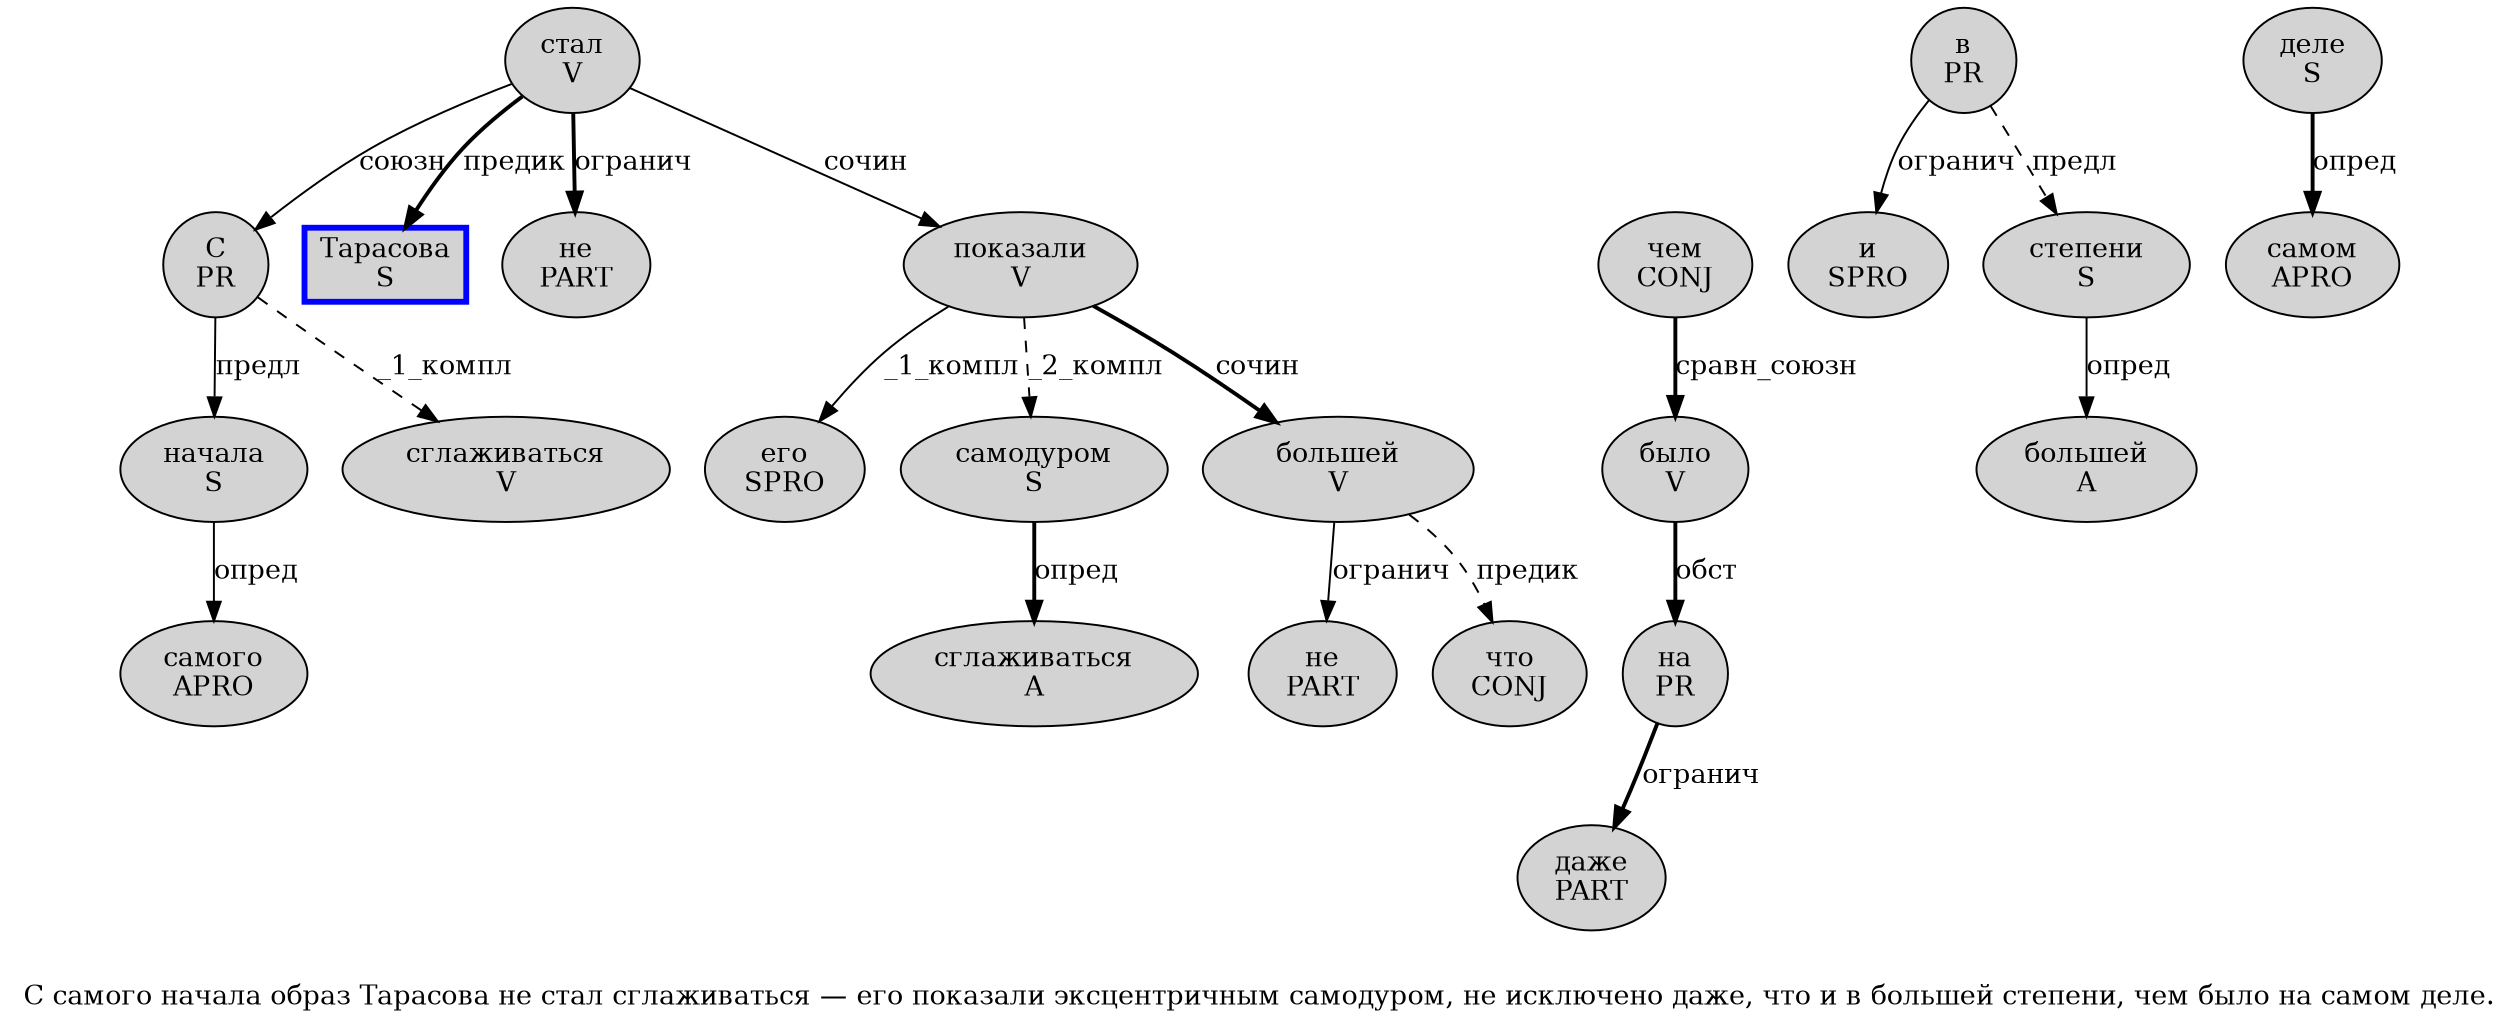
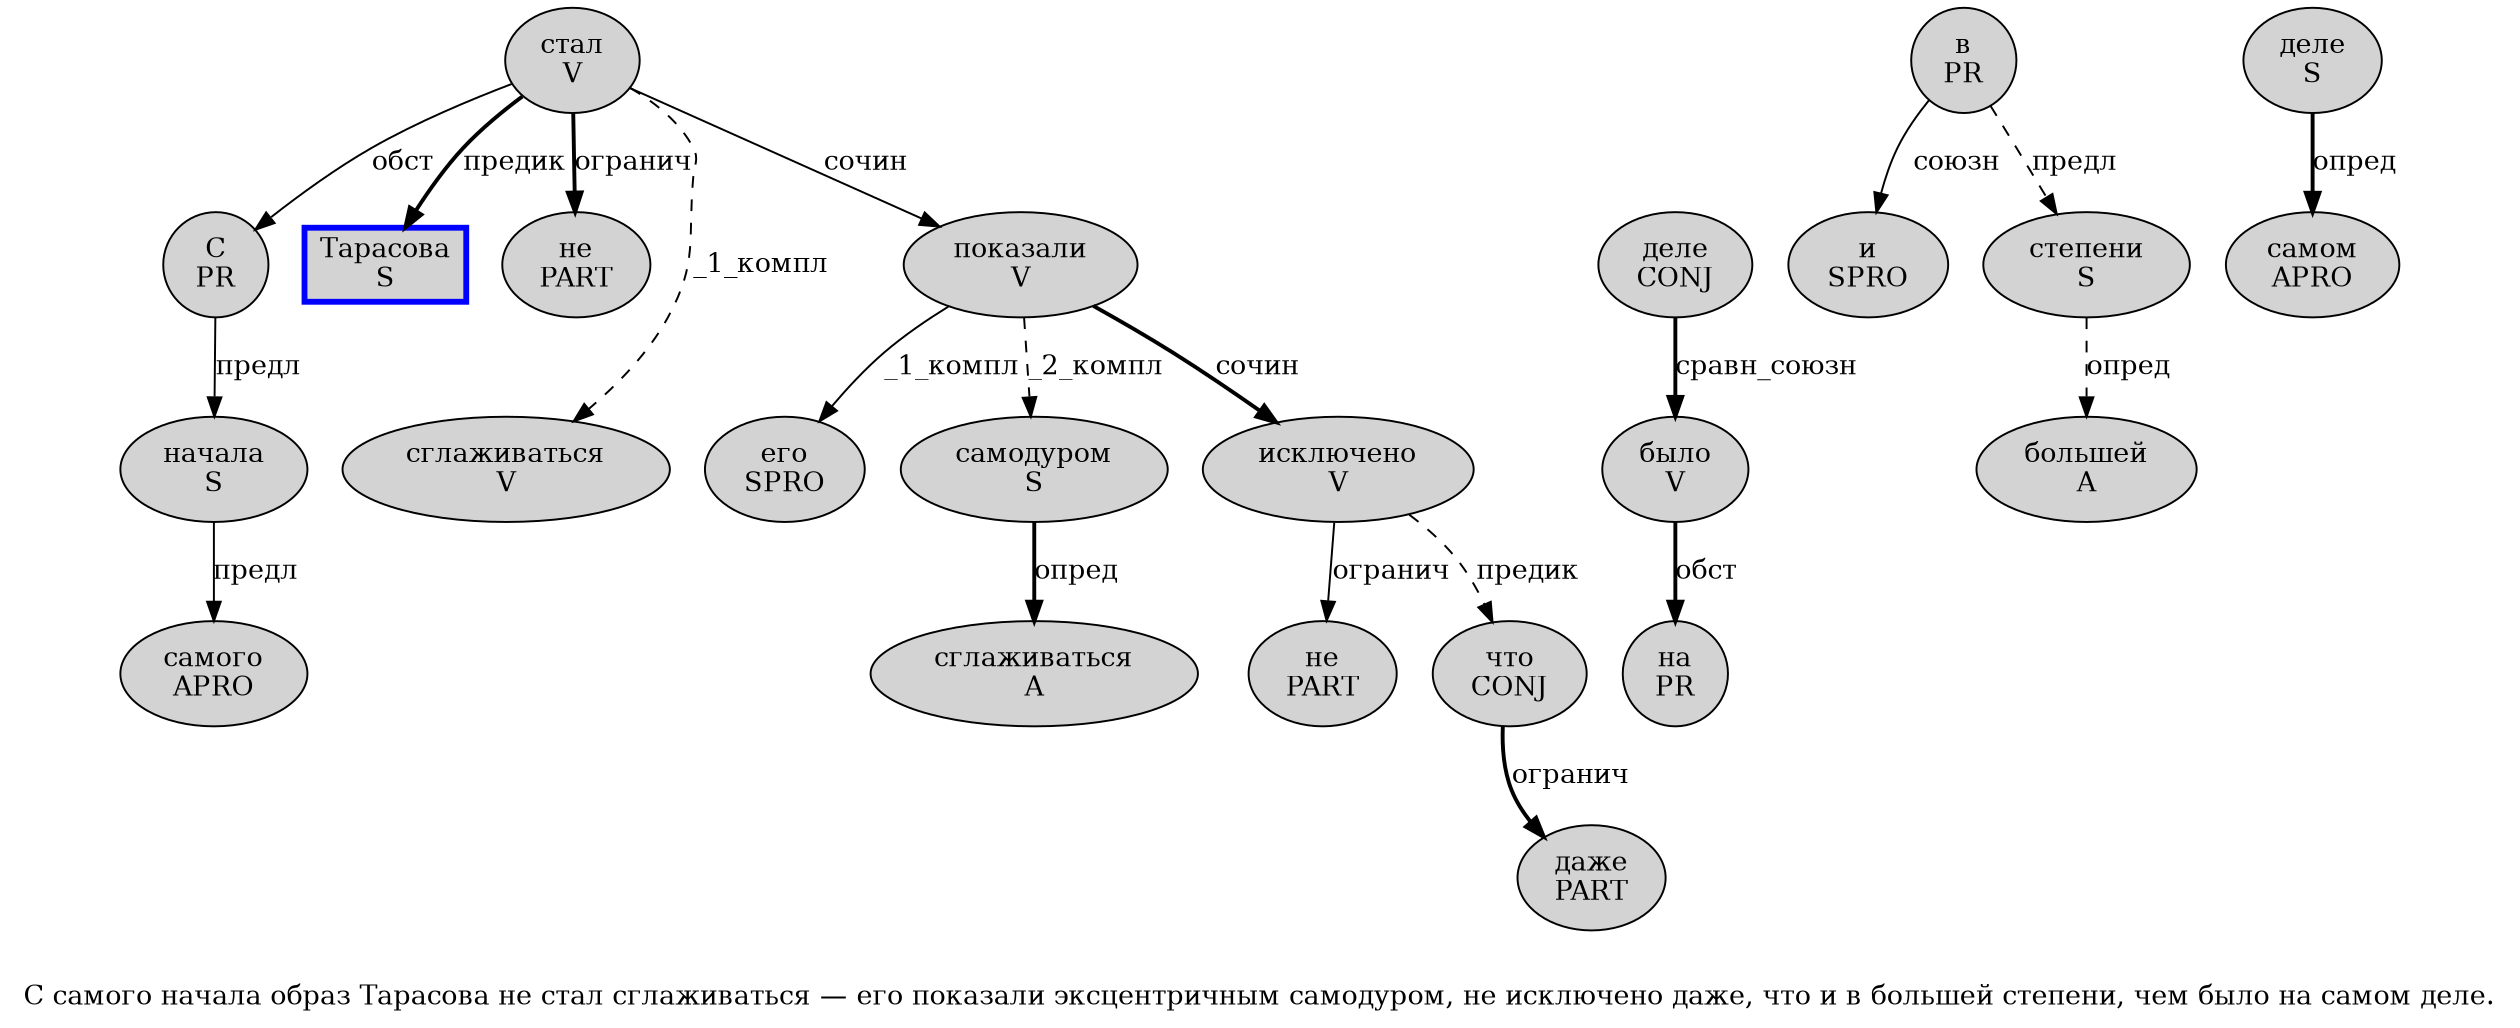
(403, 162) -> (403, 162)
(1957, 162) -> (1957, 162)
(1675, 265) -> (1675, 265)
(339, 354) -> (690, 251)
(2087, 357) -> (2087, 357)
(1338, 469) -> (1338, 469)
(256, 572) -> (256, 572)
(1640, 767) -> (1507, 777)
